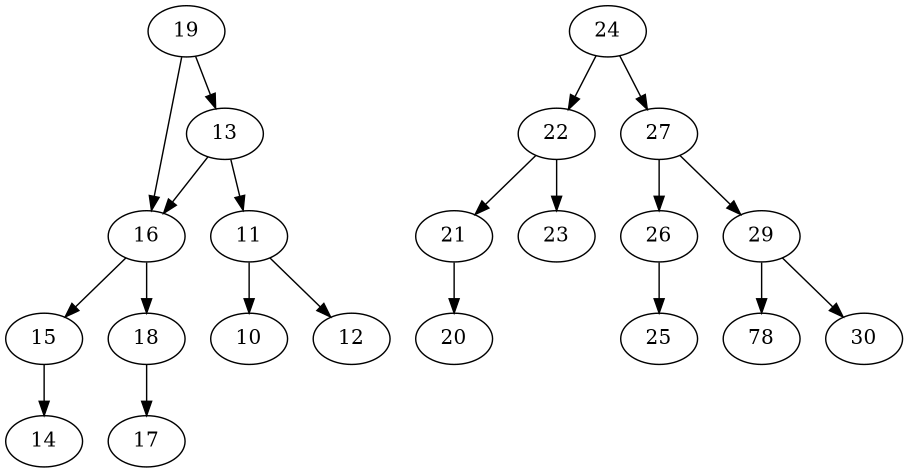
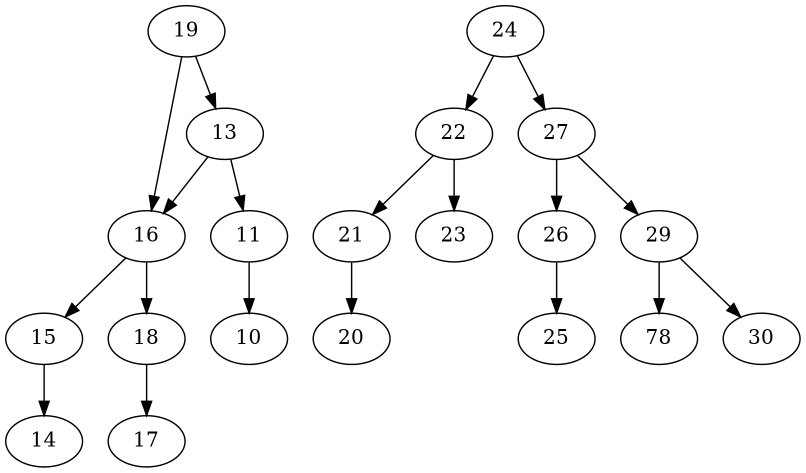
(352, 339) -> none
